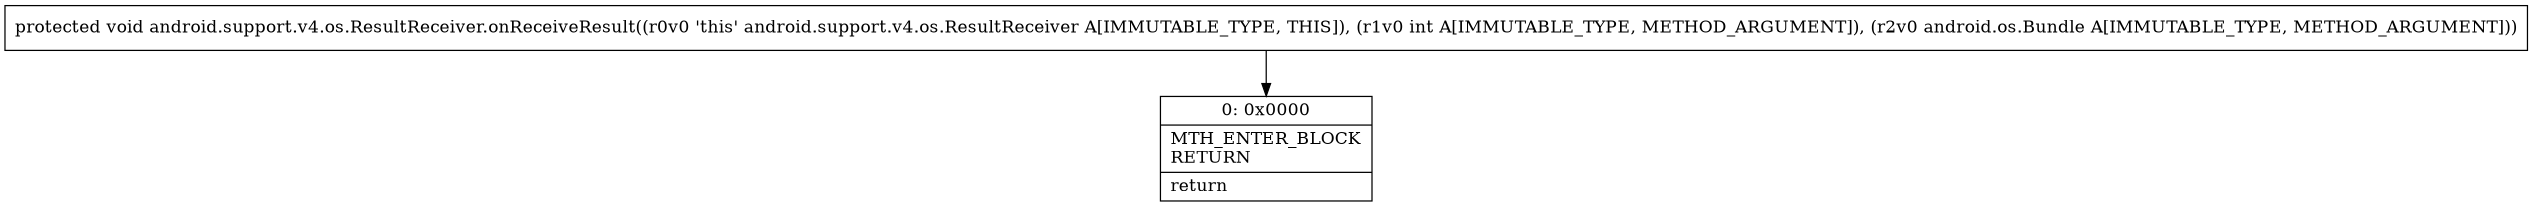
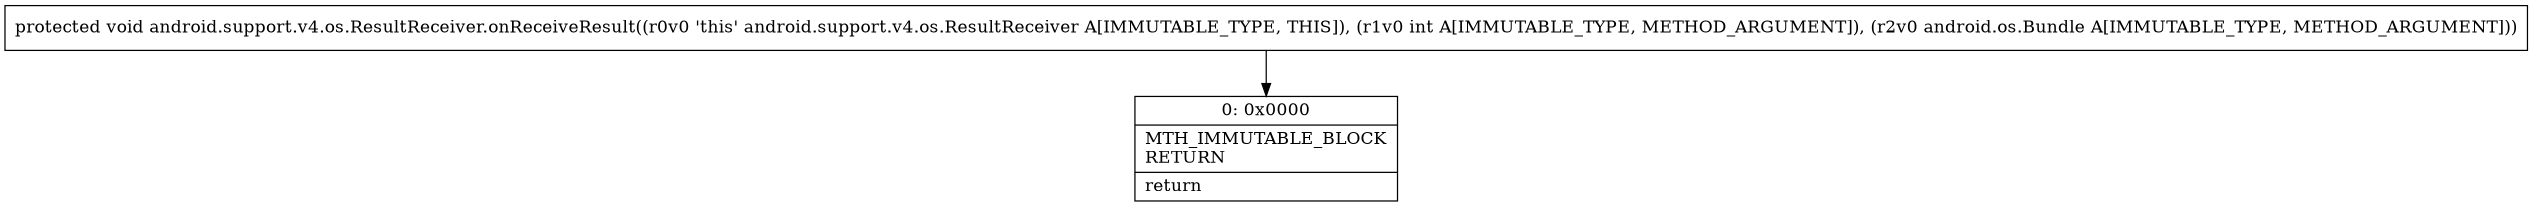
(1266, 139) -> (1266, 139)
